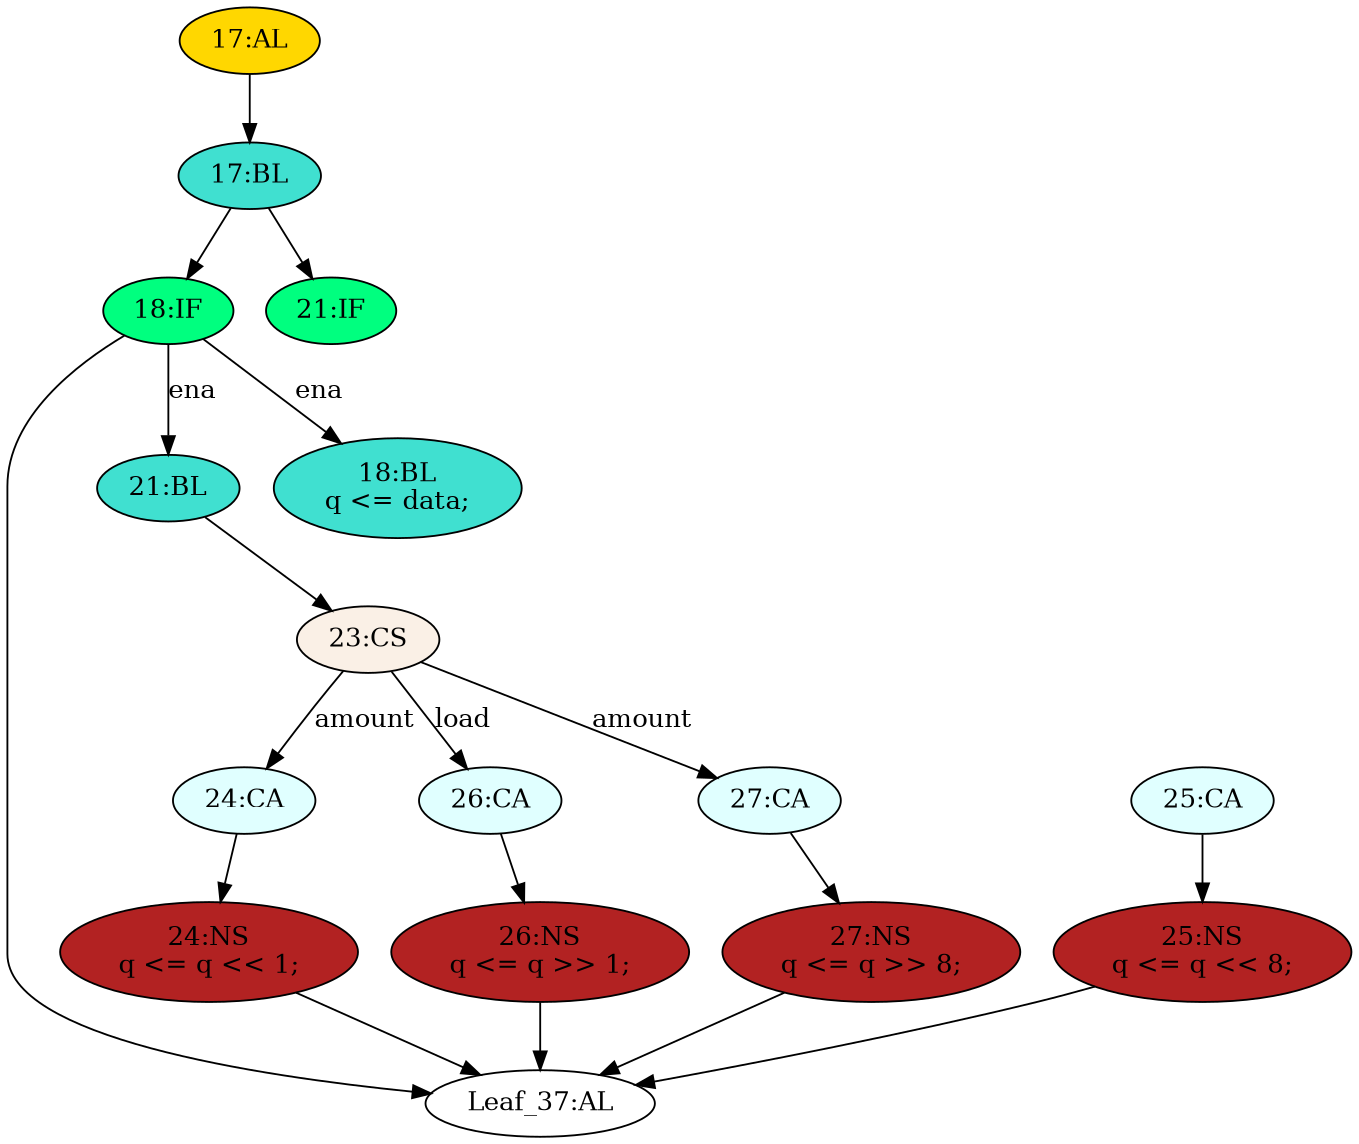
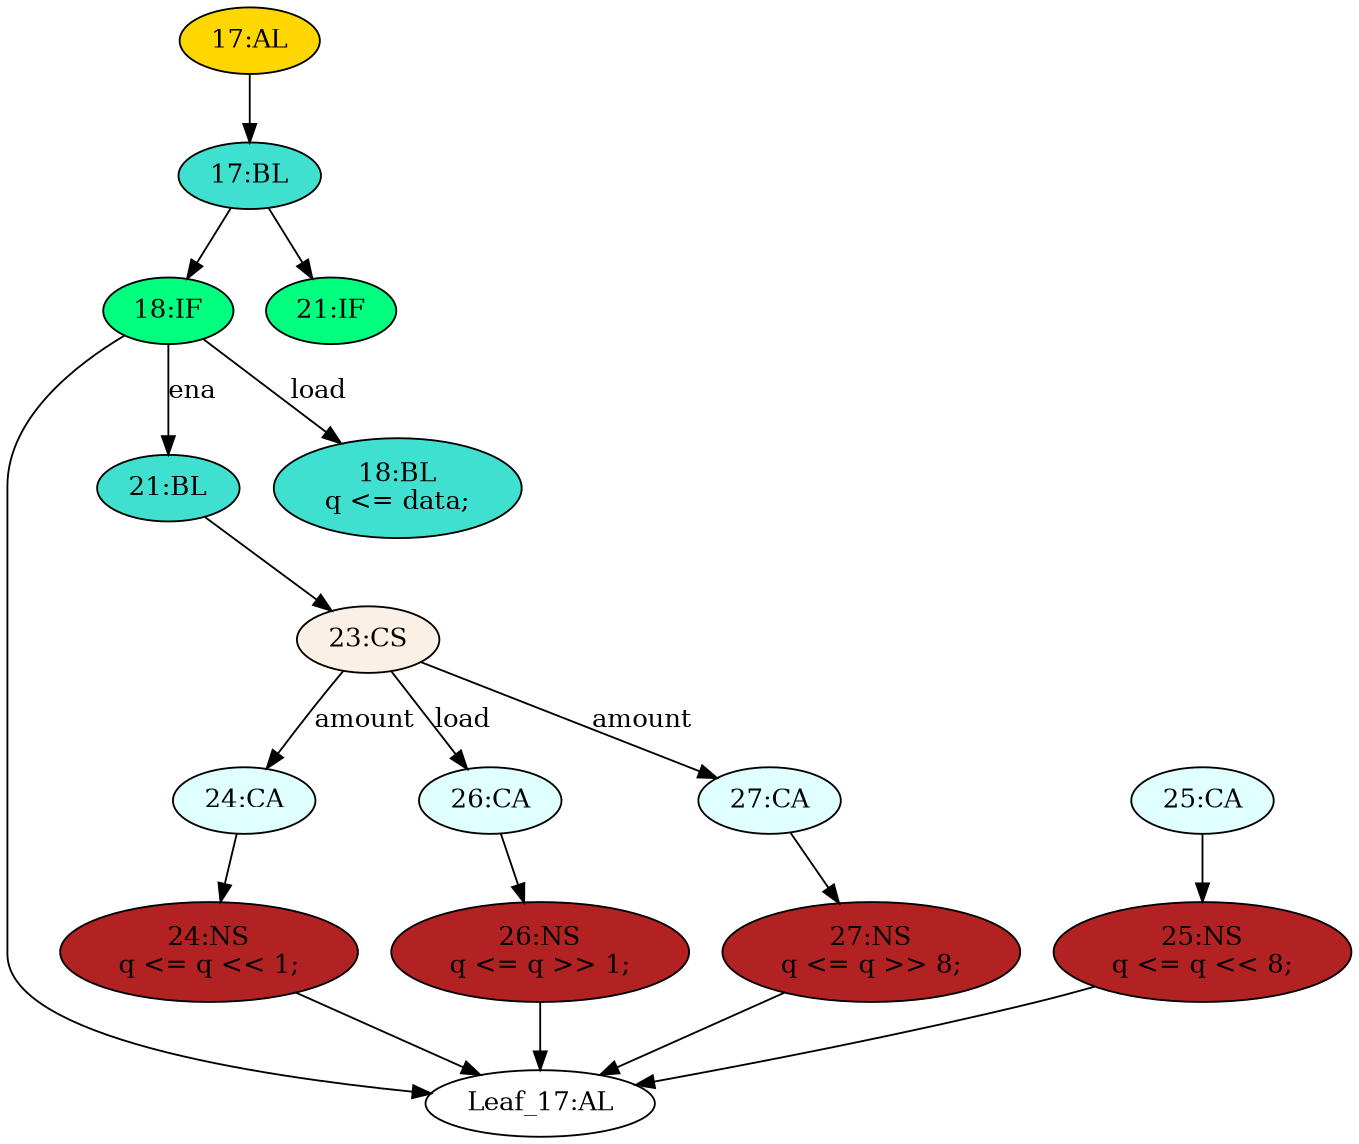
(319, 391) -> (319, 391)
(540, 1103) -> (540, 1103)
